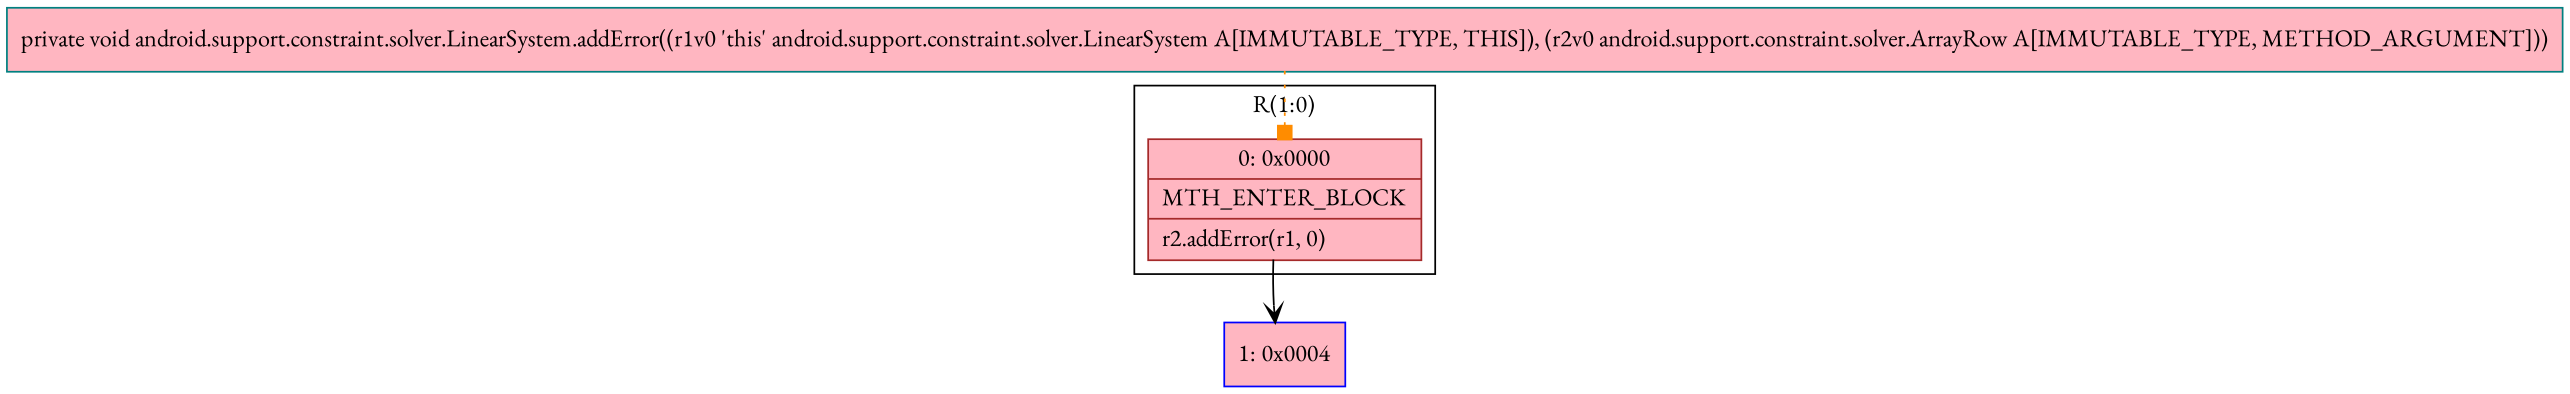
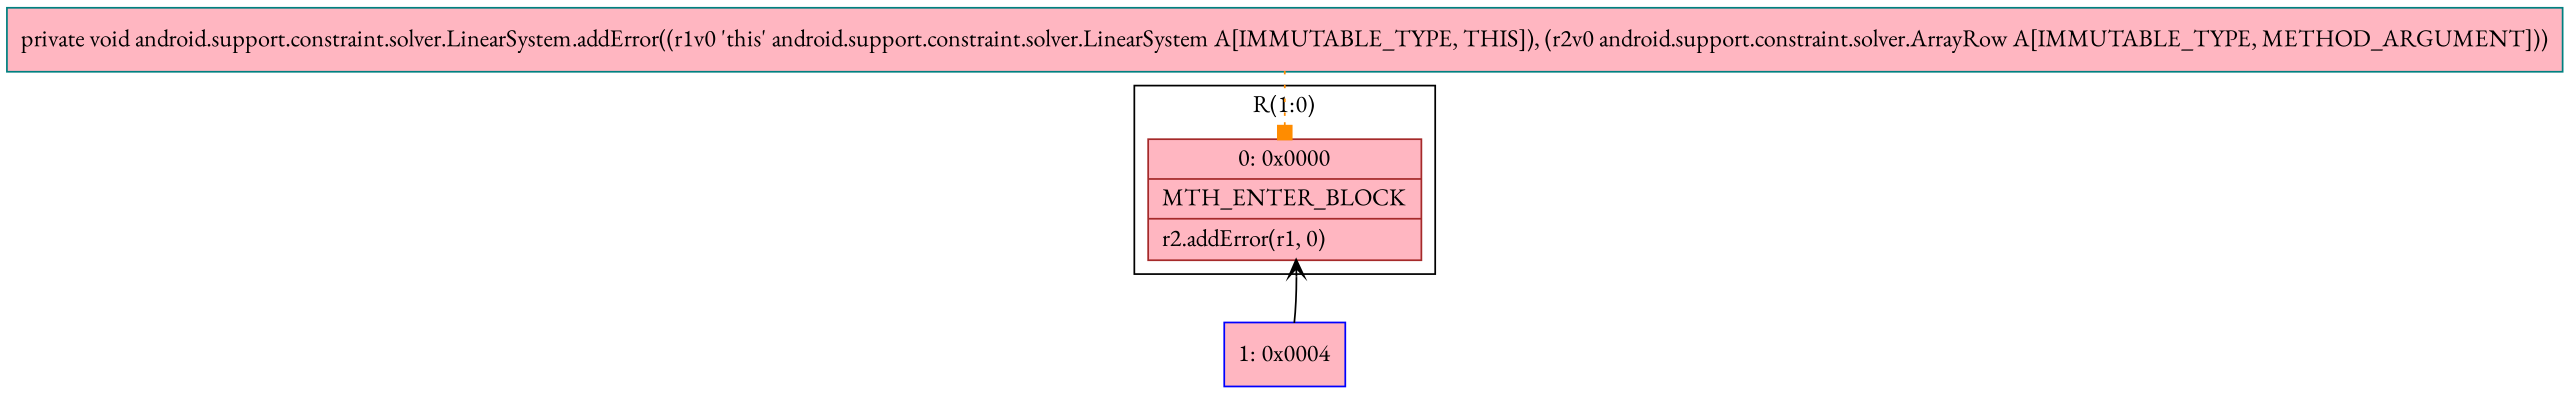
(1273, 285) -> (1296, 300)
